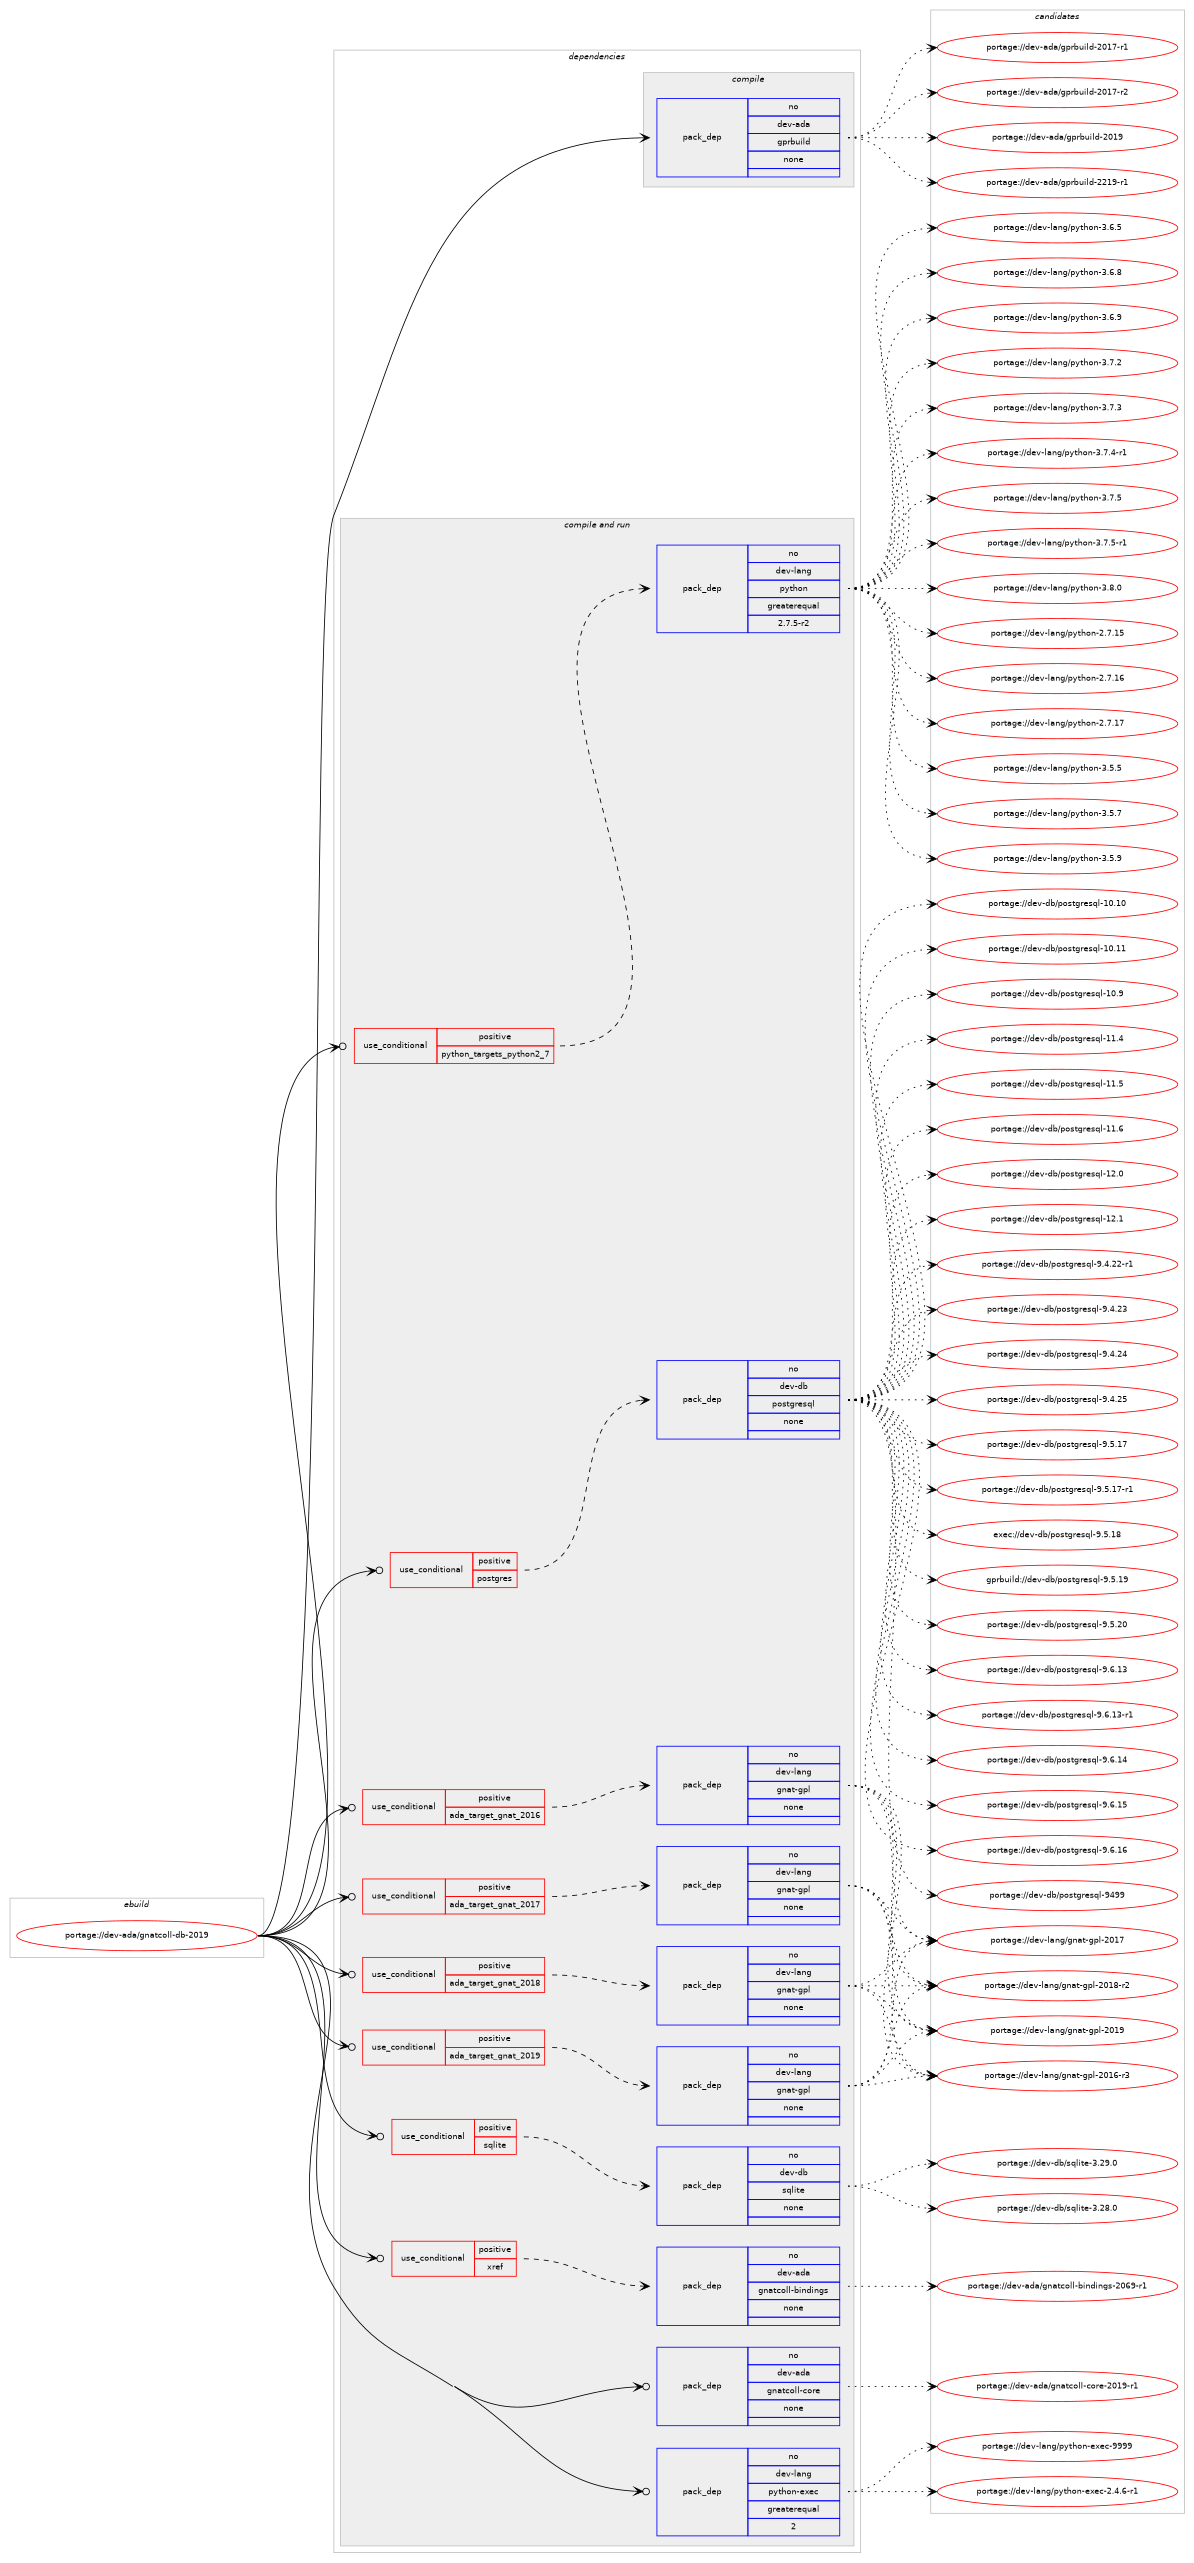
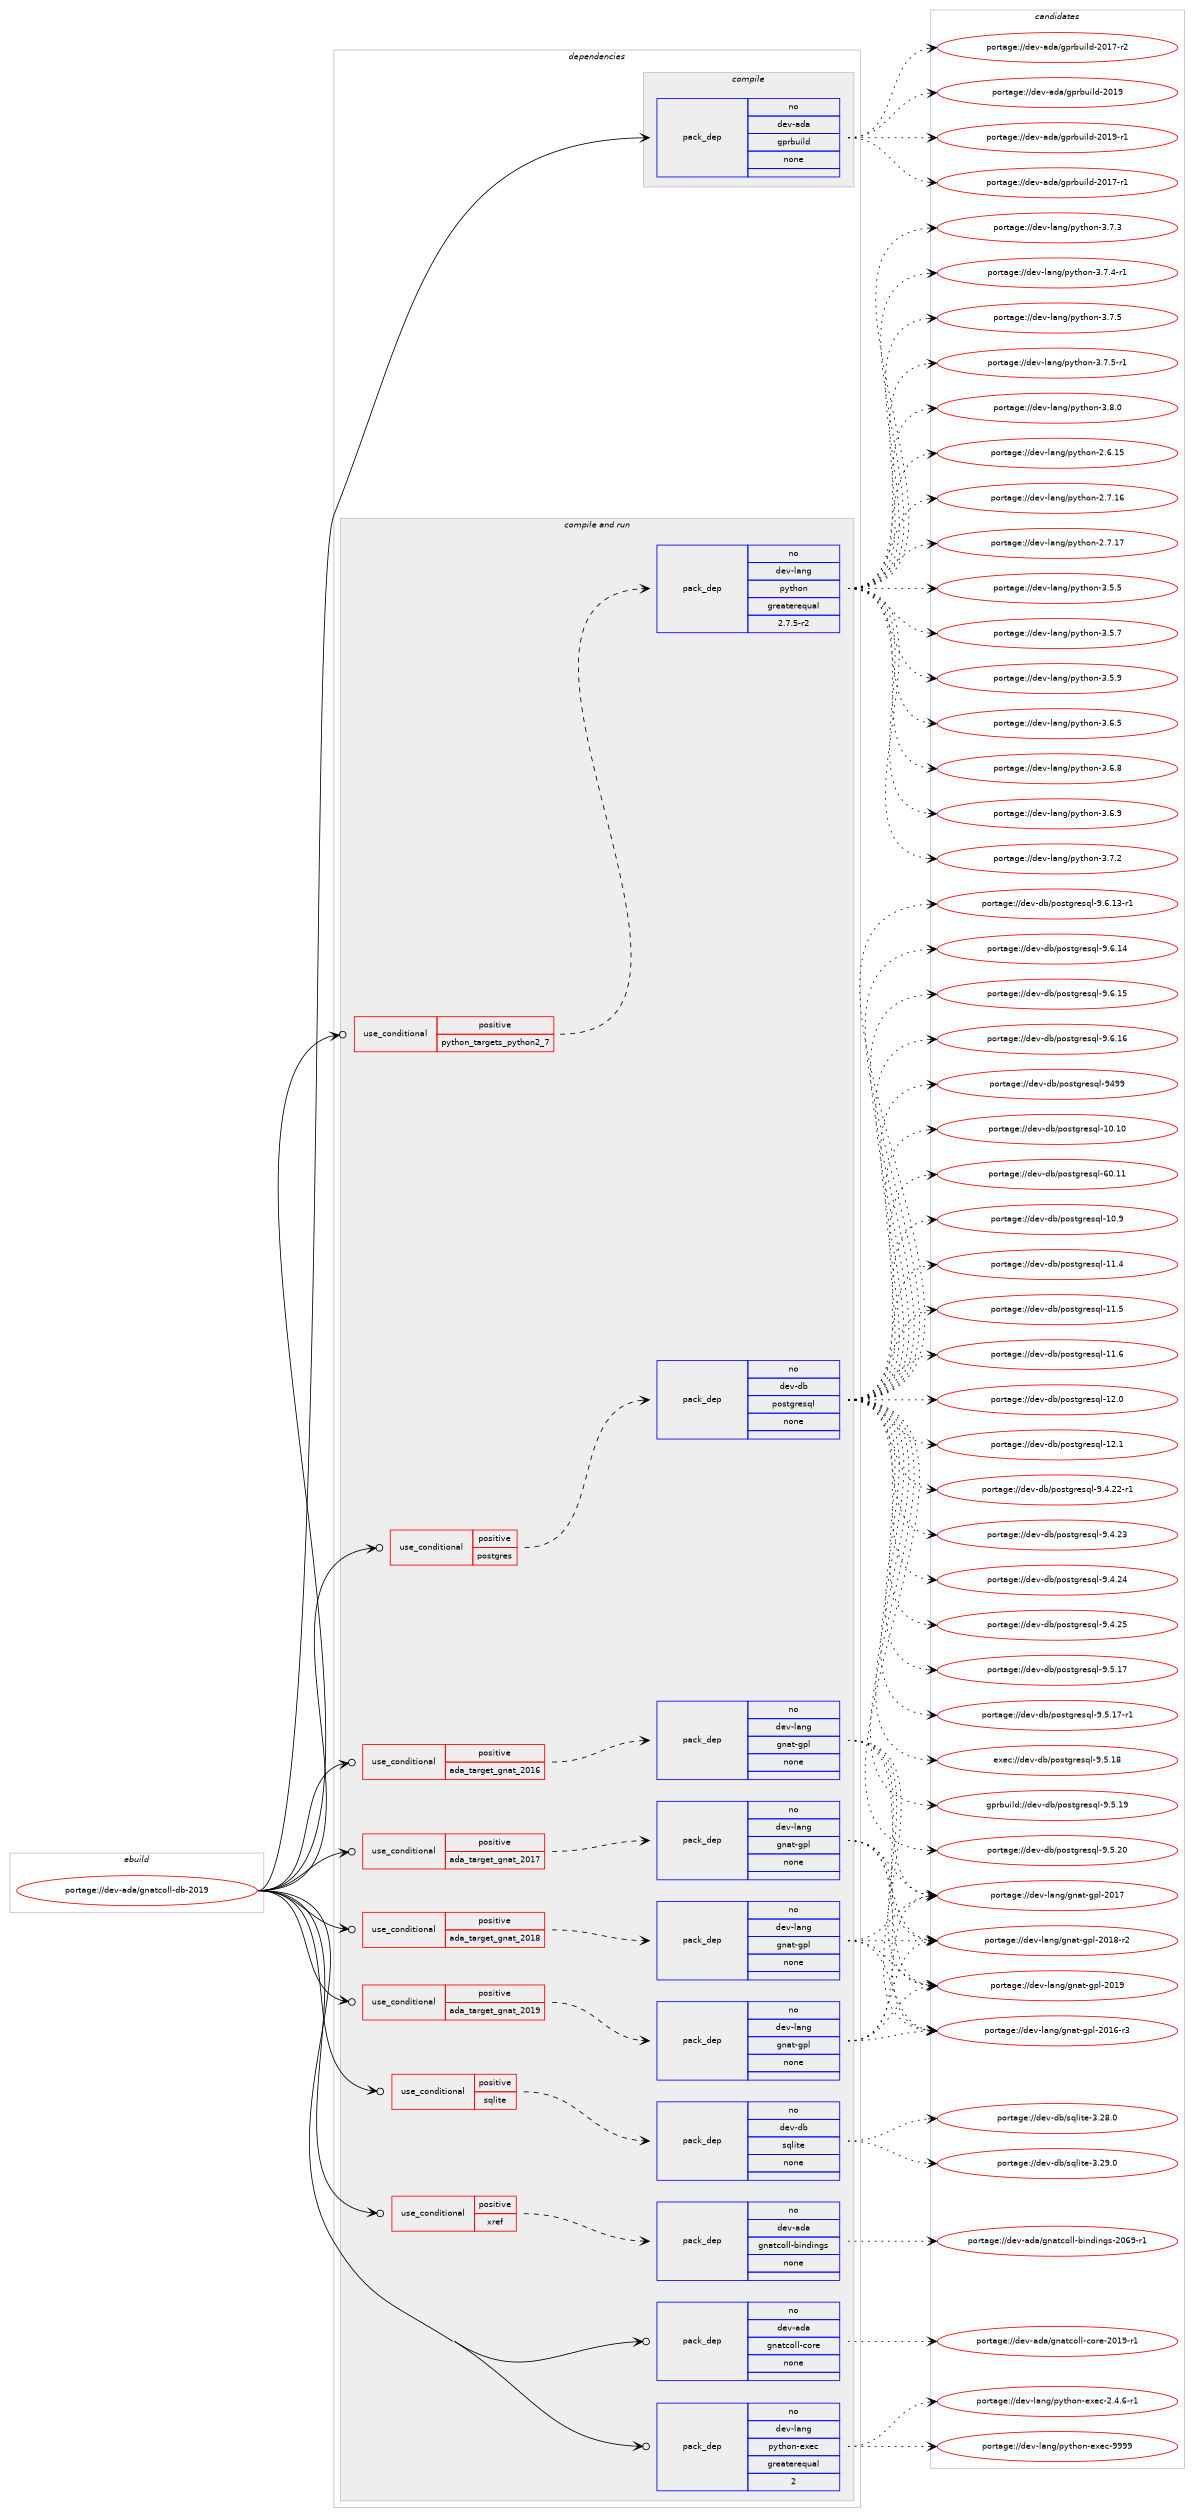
(1058, 183) -> (1058, 138)
(1058, 634) -> (1058, 453)
(1058, 949) -> (1058, 1174)
(1058, 1670) -> none
